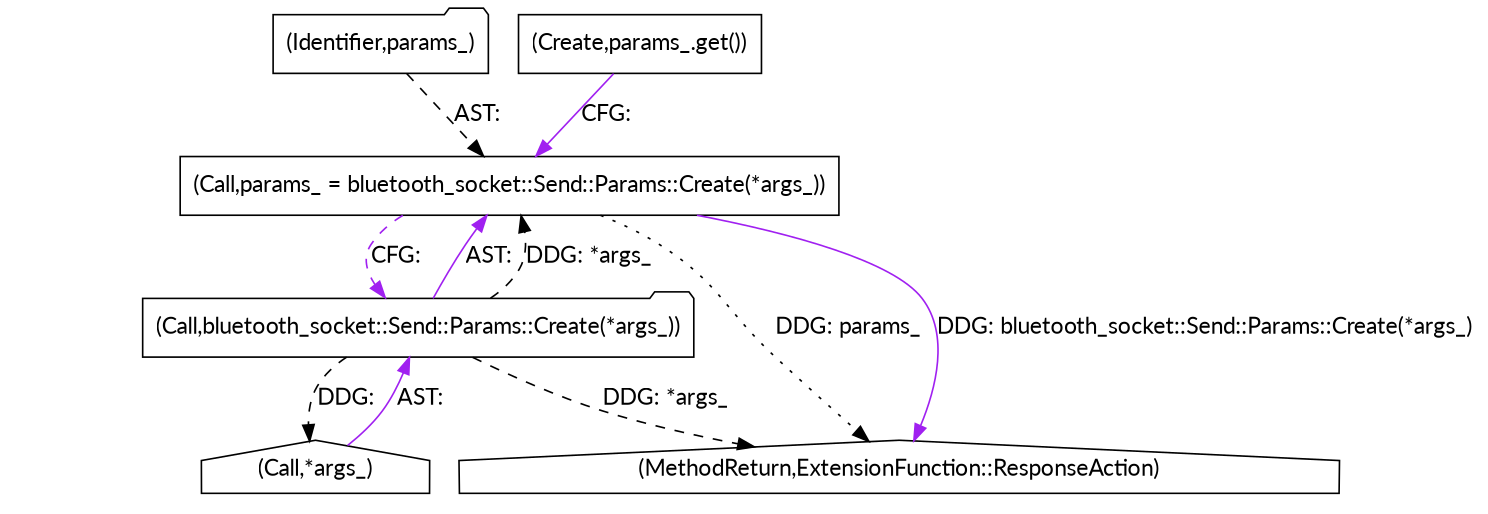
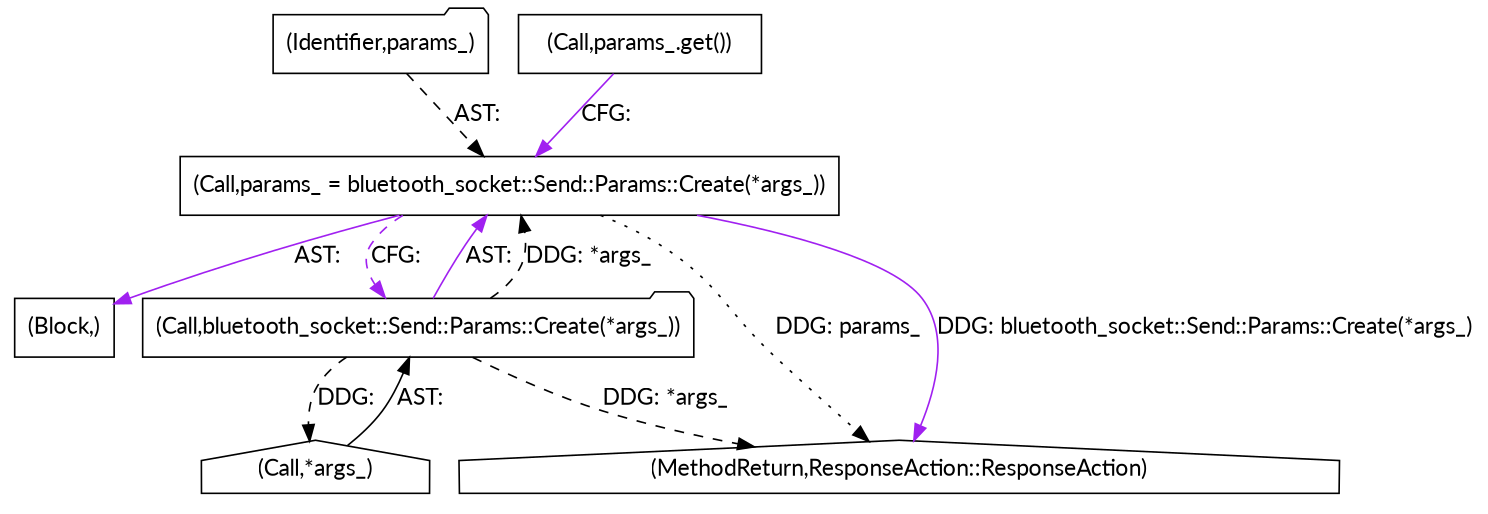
(640, 44) -> (640, 44)
none -> (64, 328)
(381, 413) -> (381, 413)
(899, 470) -> (899, 470)
